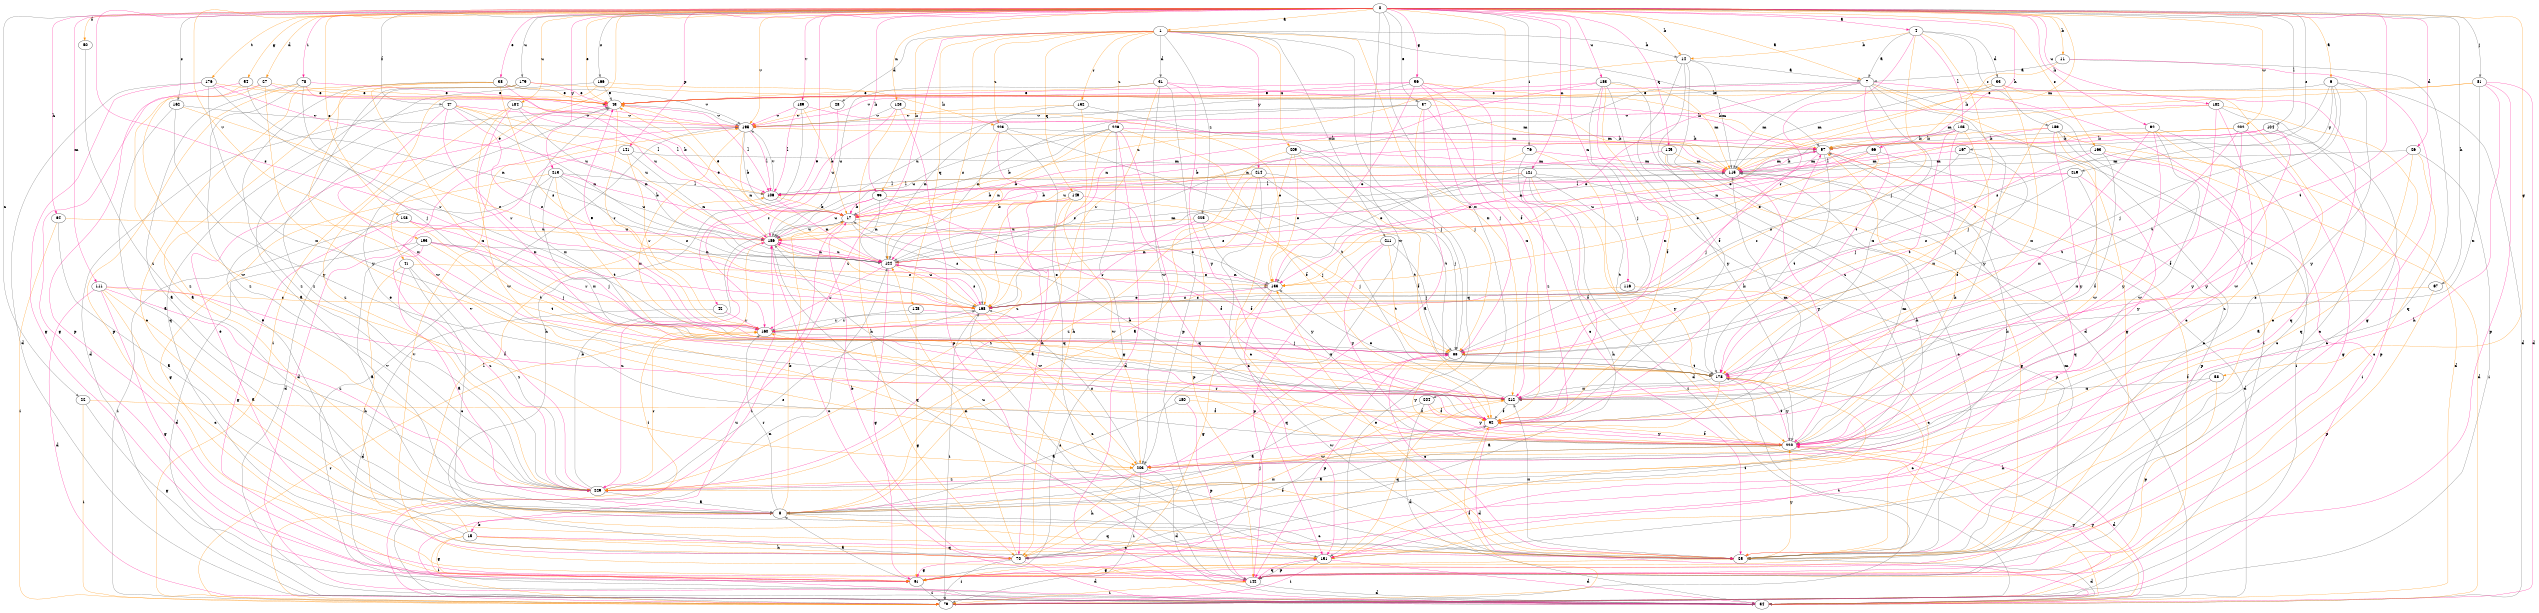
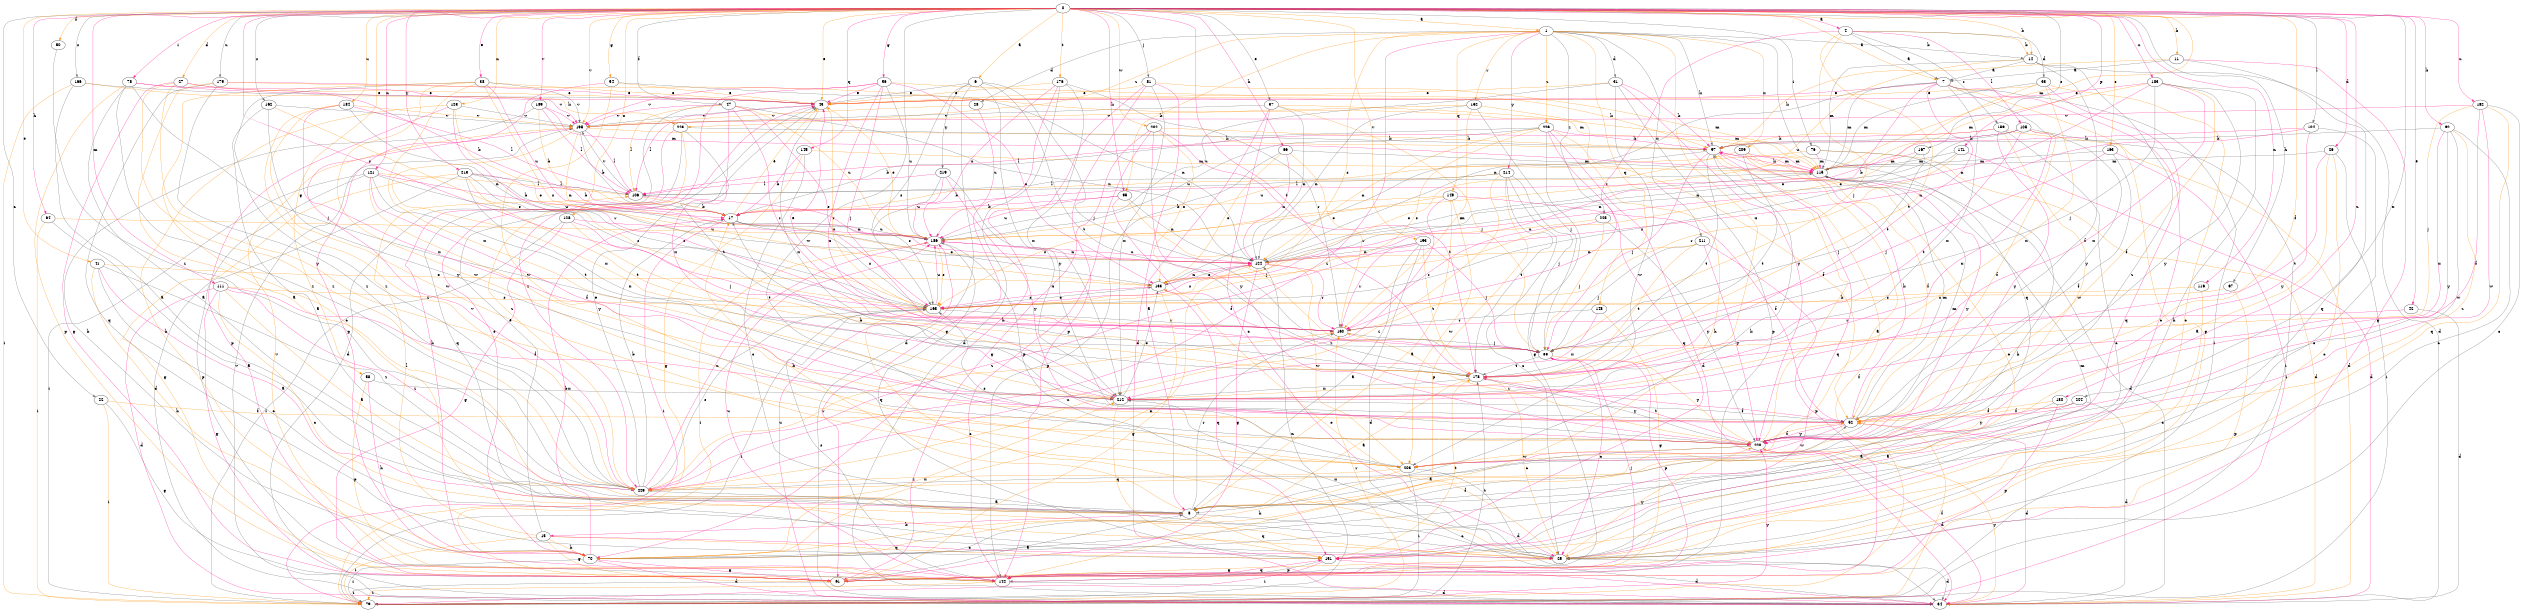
none -> (2348, 21)
(1030, 301) -> (1456, 218)
(2466, 593) -> none
